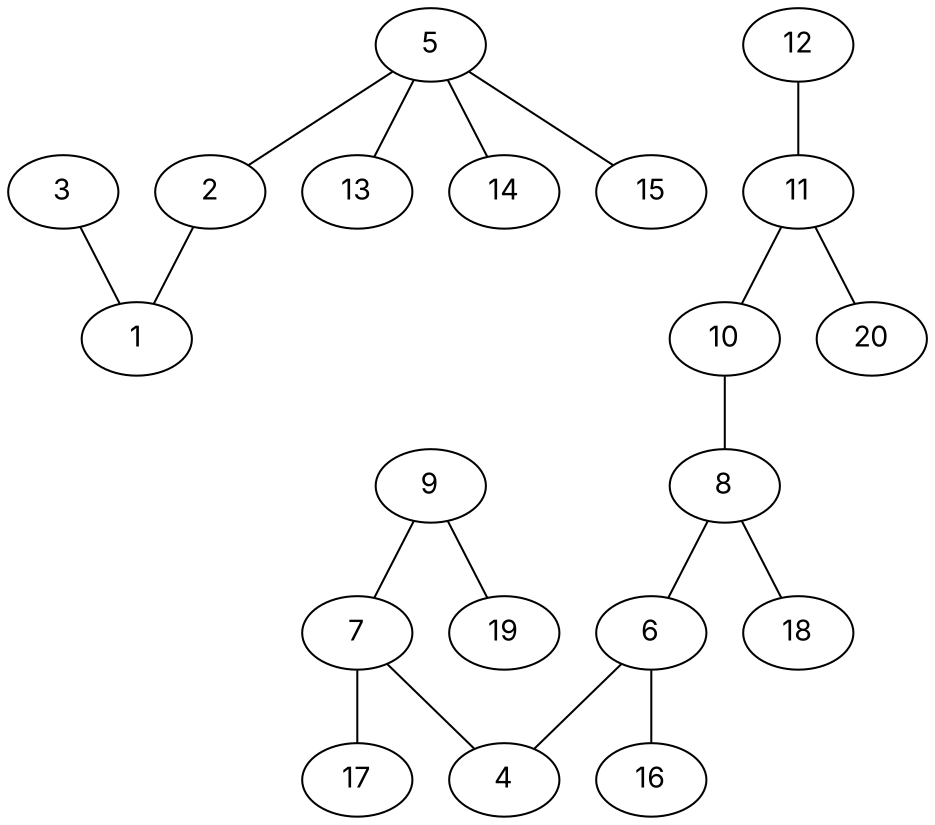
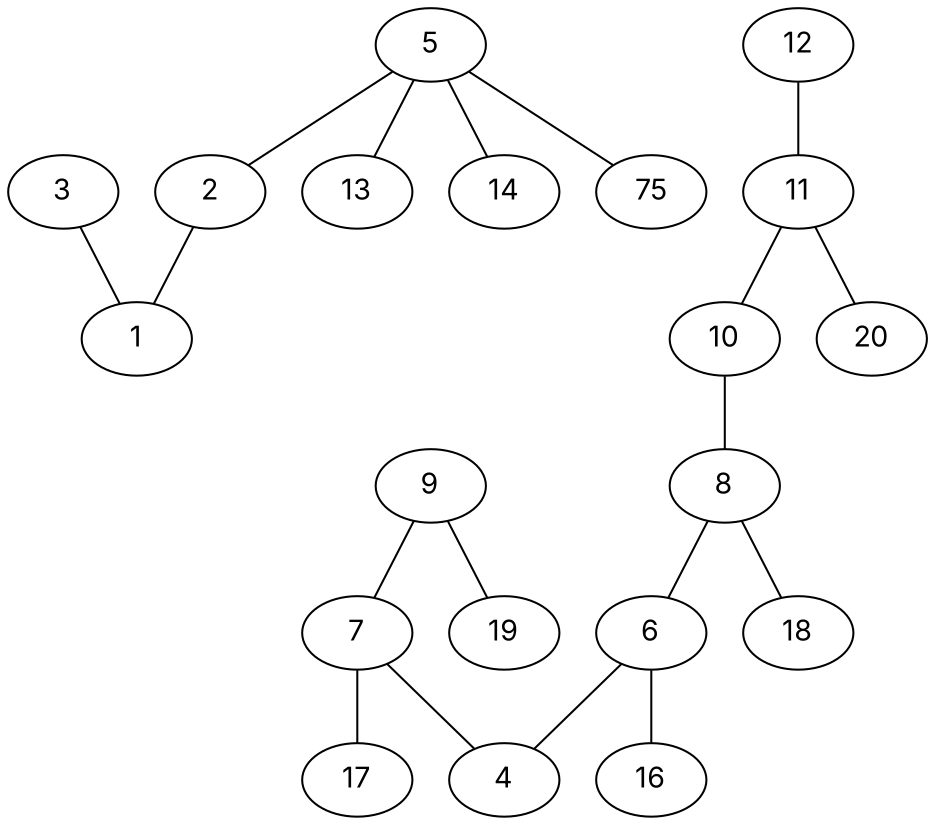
(651, 192) -> (651, 192)
